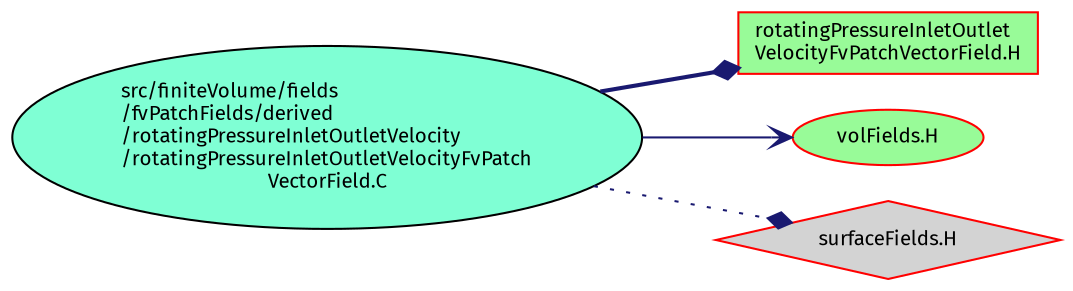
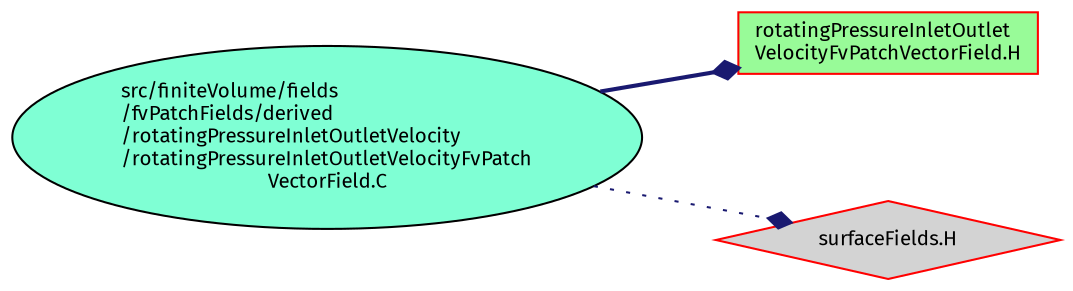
(888, 137) -> none
